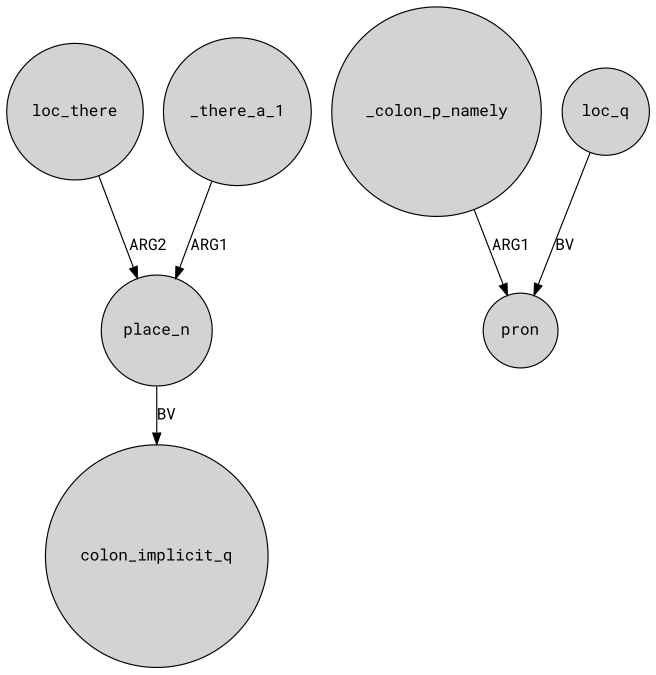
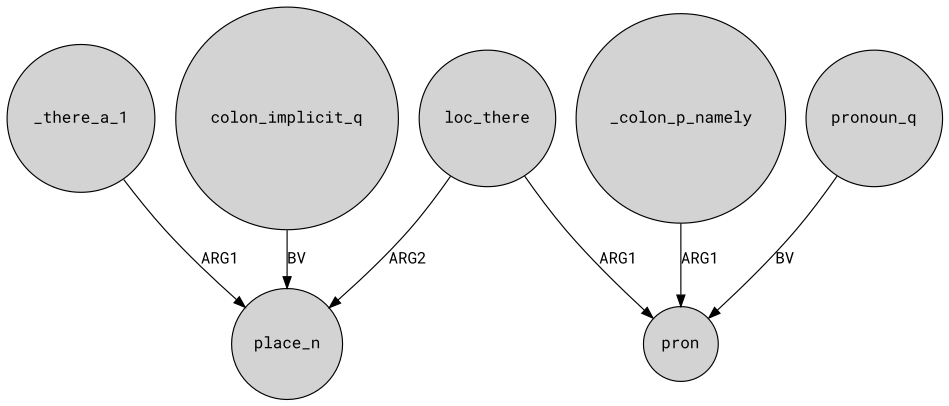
(606, 112) -> (874, 118)
none -> (581, 247)
(157, 410) -> (287, 253)
